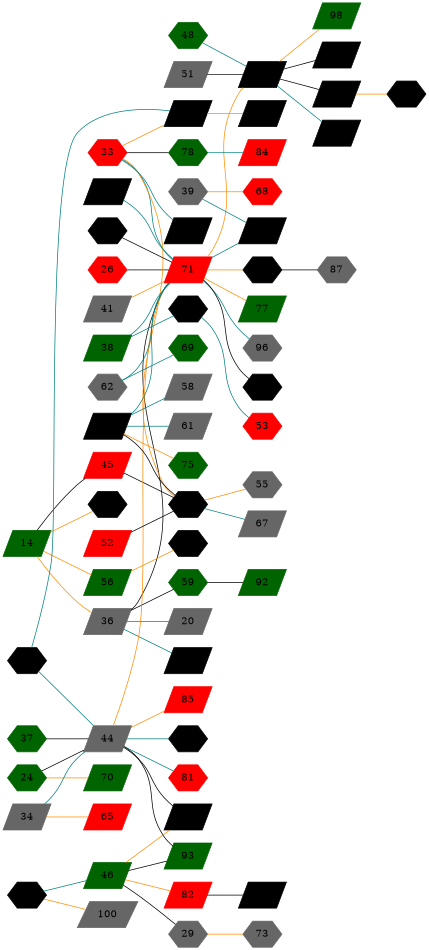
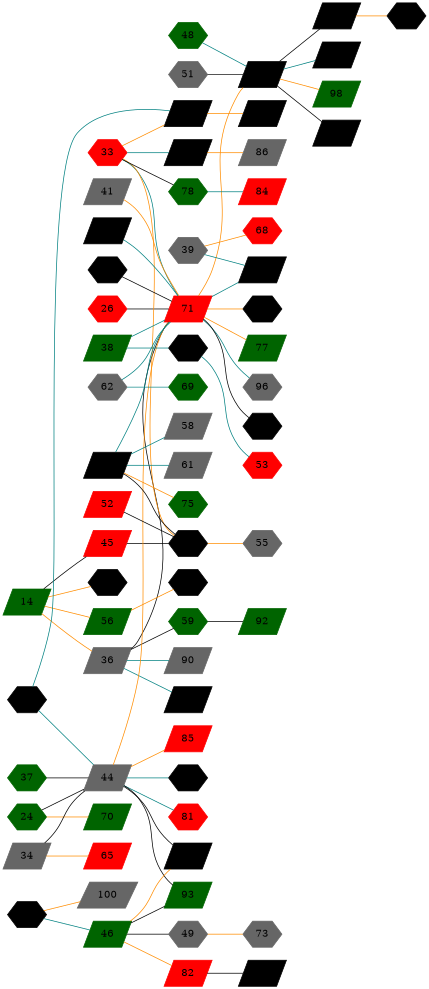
(188, 75) -> (188, 75)
none -> (262, 153)
(337, 270) -> none
(262, 524) -> none
(188, 622) -> (188, 661)
(66, 773) -> (66, 812)
(188, 934) -> (188, 934)
